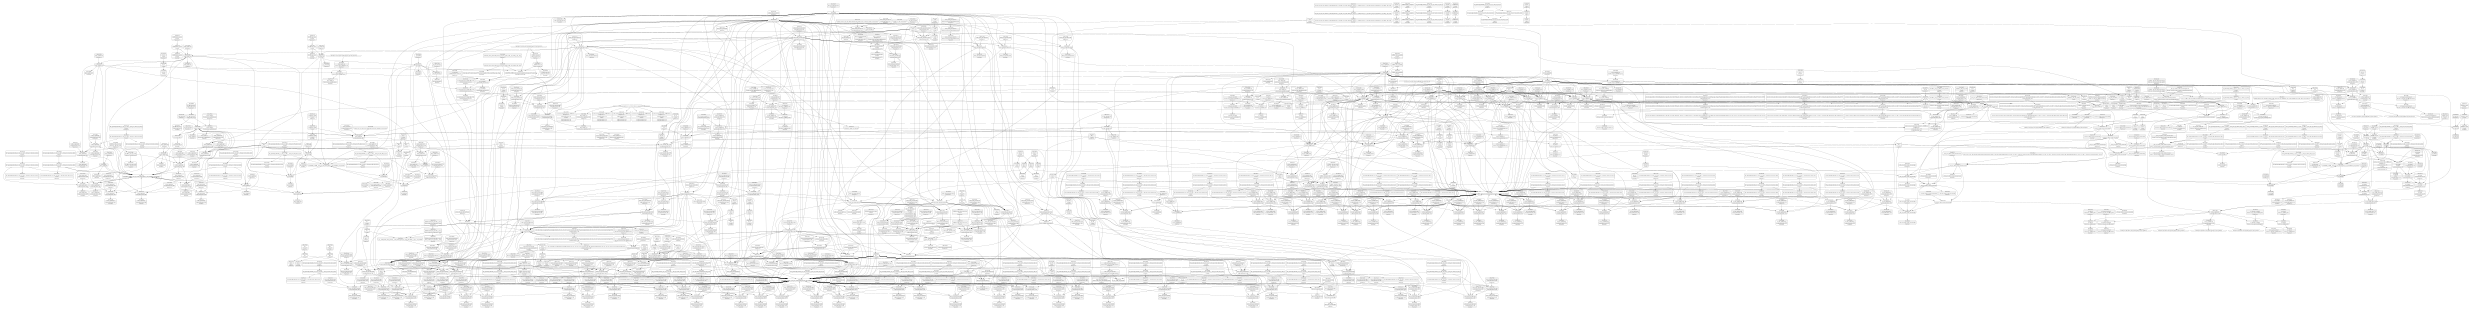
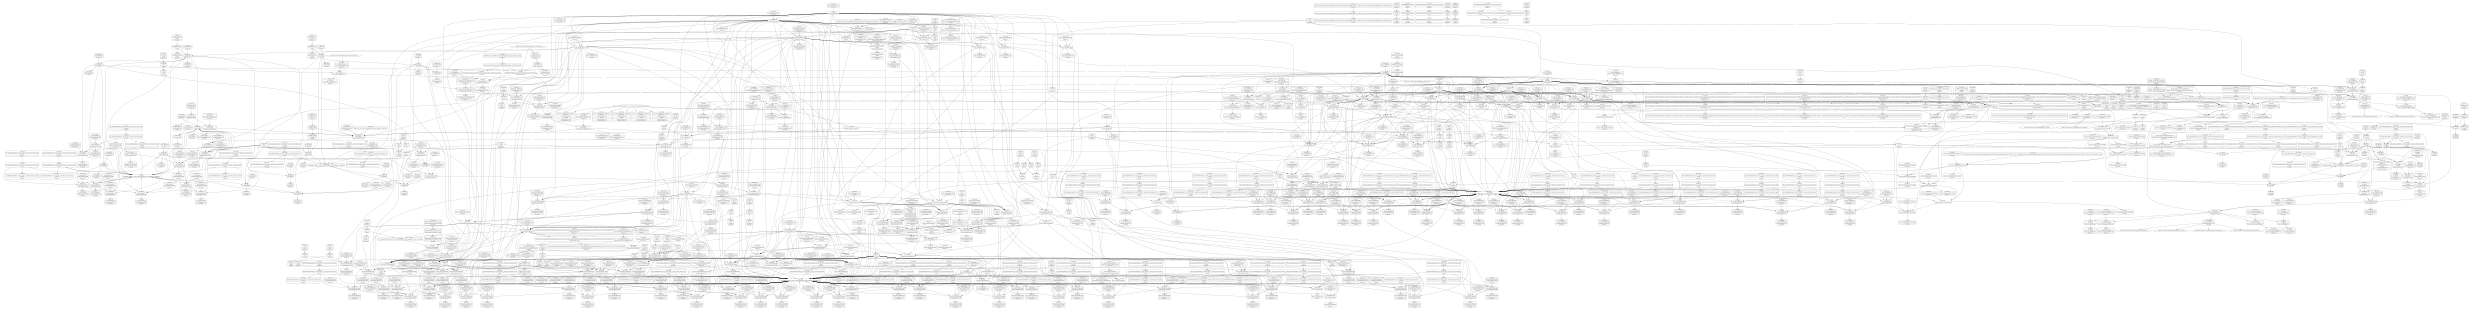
none -> (704, 106)
(2183, 106) -> none
(2374, 137) -> none
(1576, 193) -> none
(1118, 202) -> none
(1886, 212) -> none
none -> (445, 305)
